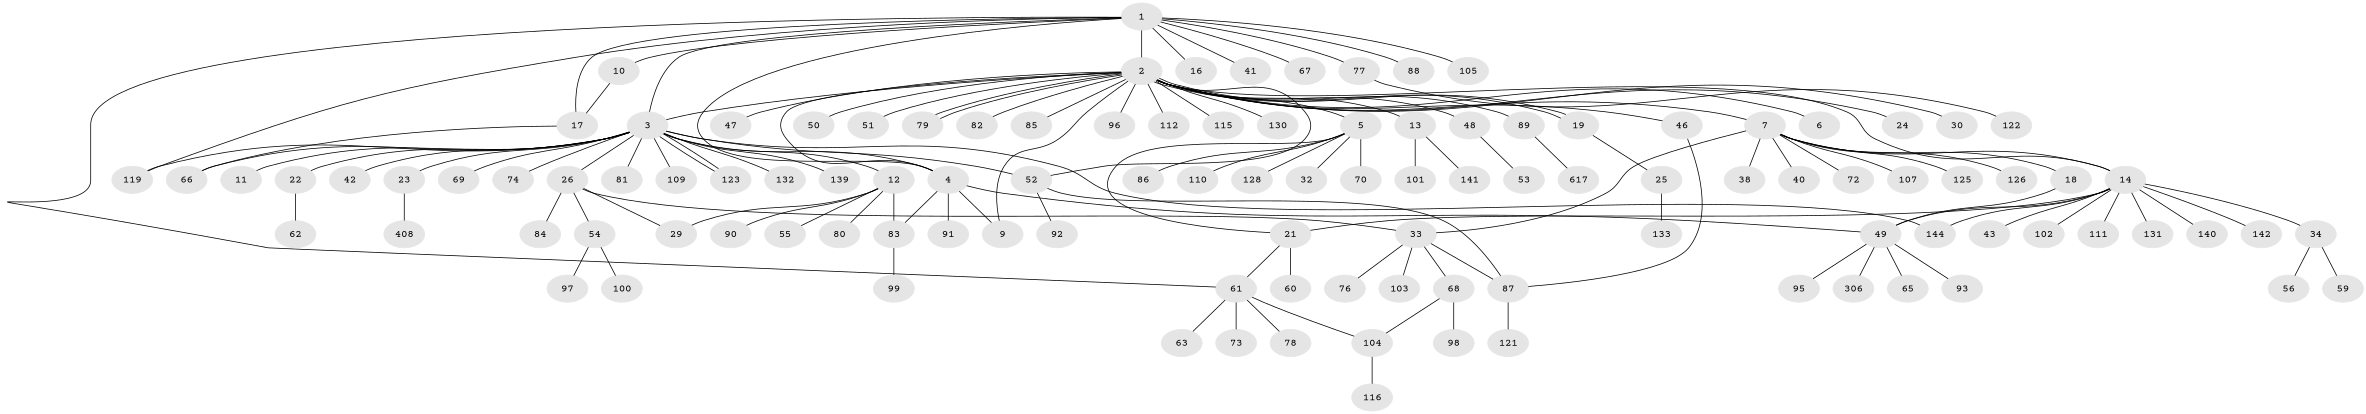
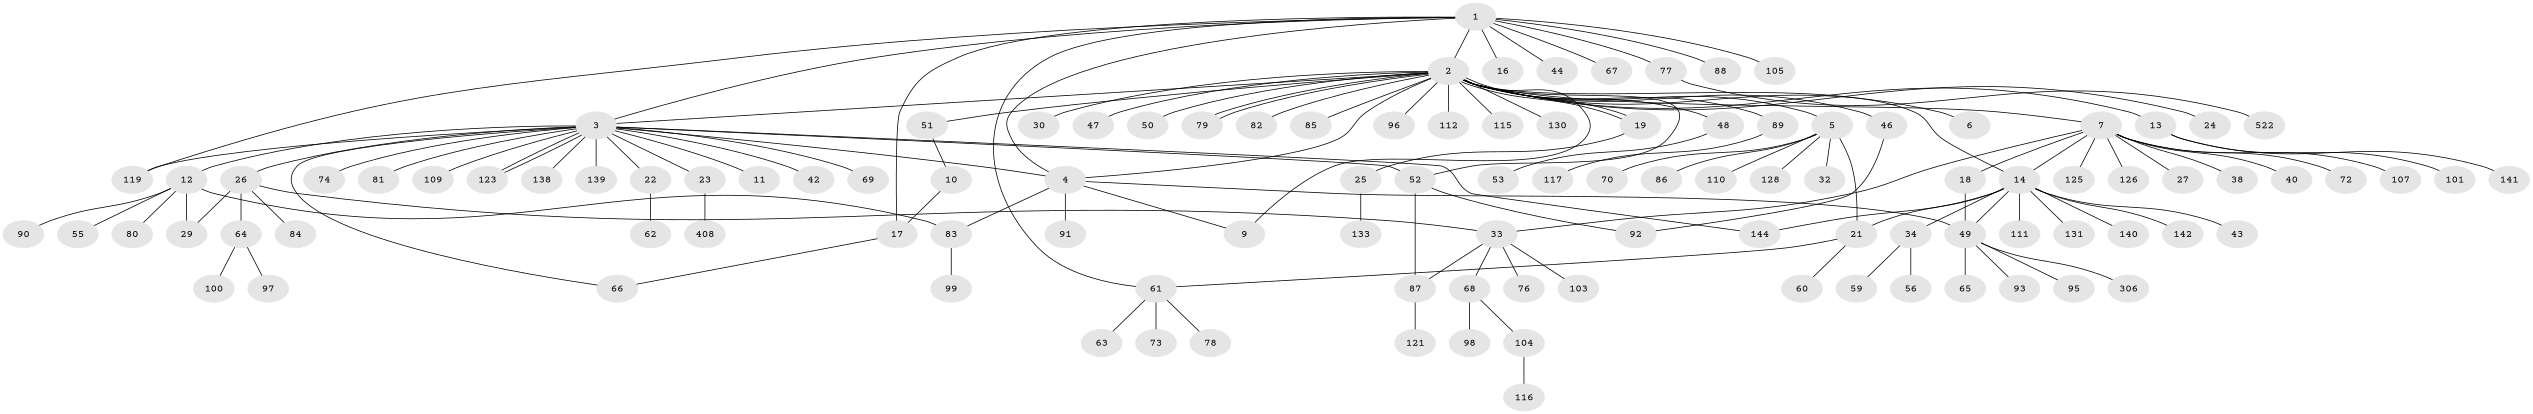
(877, 32) -> (939, 153)
(1250, 71) -> (1557, 71)
(2011, 125) -> (2264, 125)
(785, 180) -> (542, 180)
(1578, 180) -> (1553, 180)
none -> (2183, 180)
(595, 234) -> (241, 234)
(2044, 234) -> none
(1666, 262) -> (1786, 210)
(1303, 318) -> none
